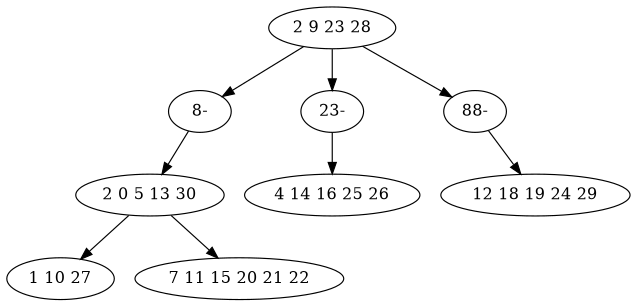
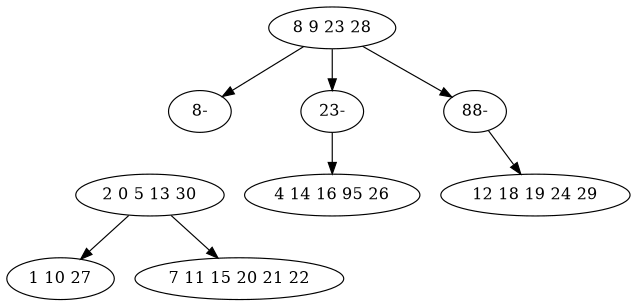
(332, 28) -> (332, 28)
(178, 148) -> none
(332, 195) -> (332, 195)
